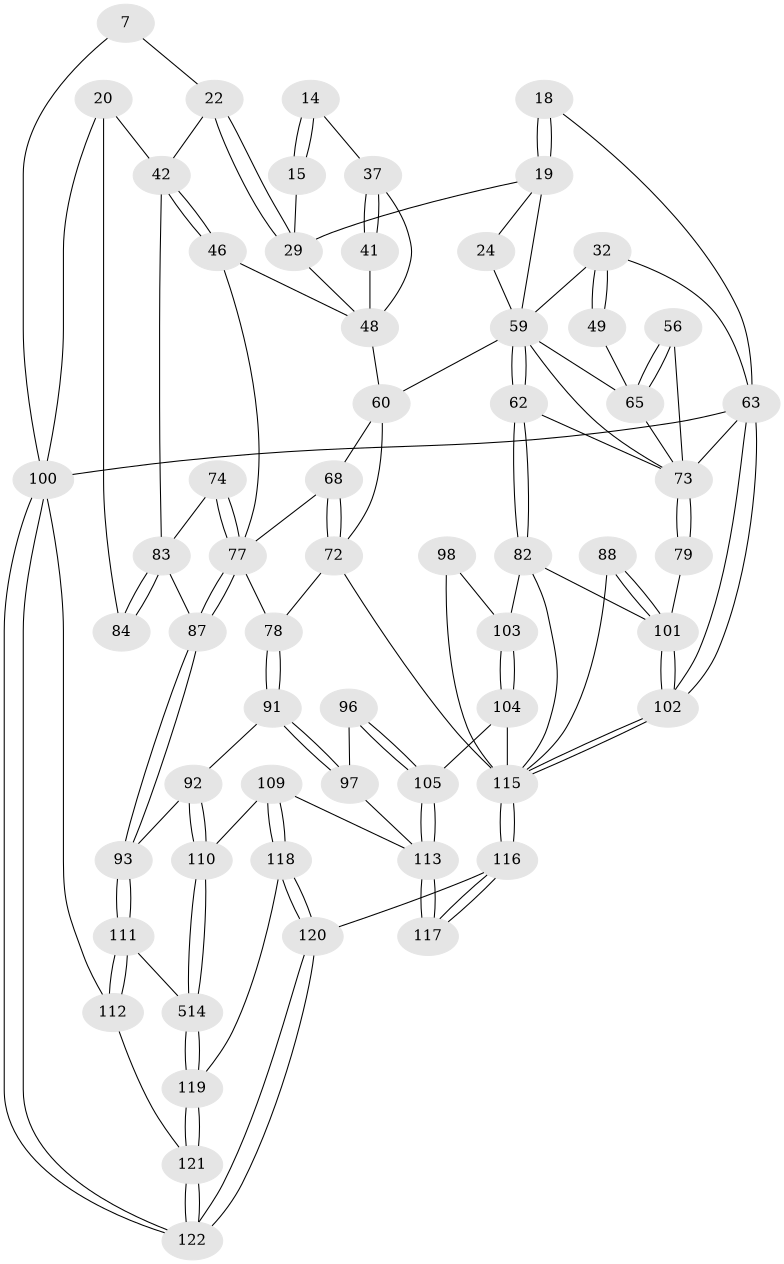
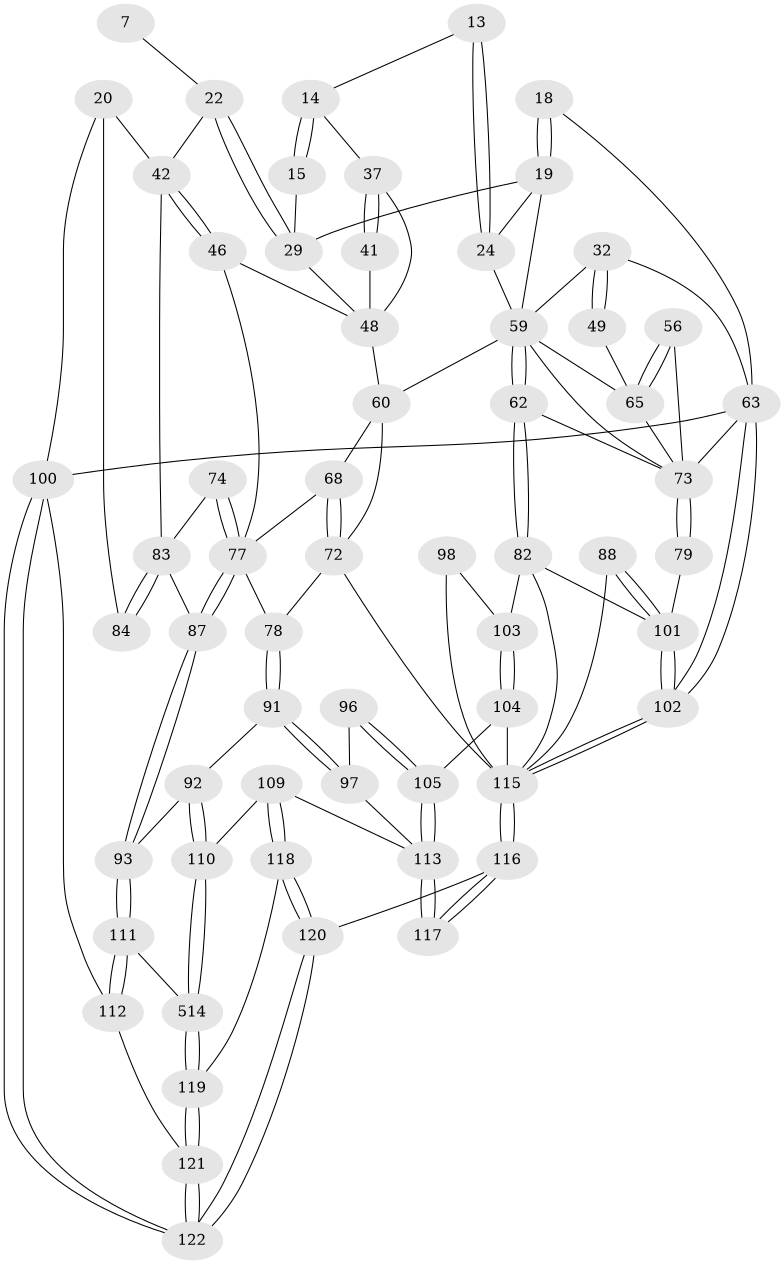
none -> (477, 23)
(23, 236) -> none
